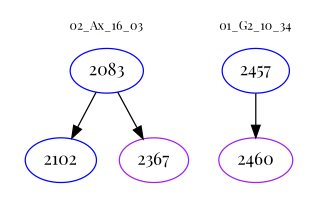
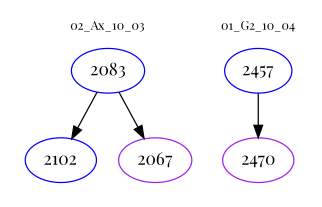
(107, 27) -> (108, 27)
(256, 27) -> (259, 27)
(154, 160) -> (155, 160)
(256, 160) -> (258, 160)
